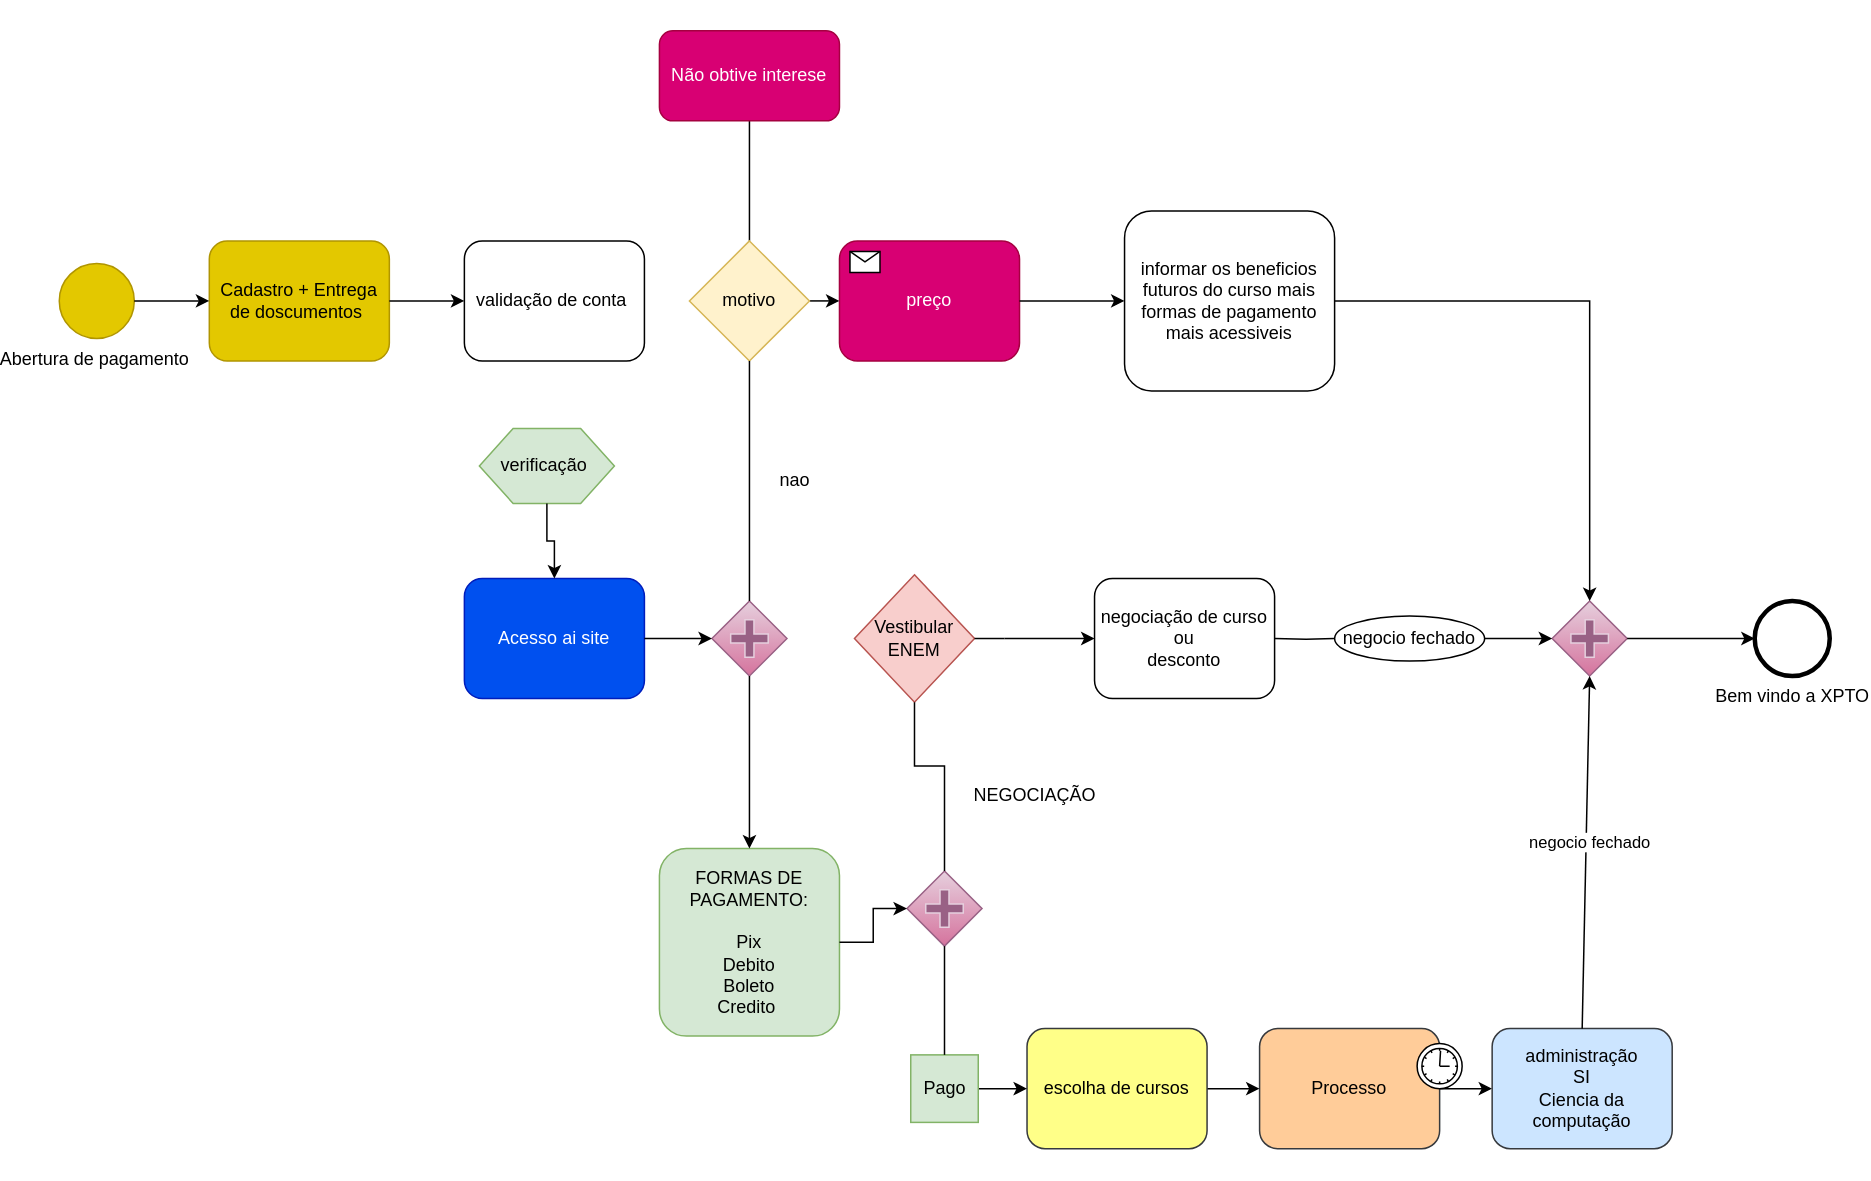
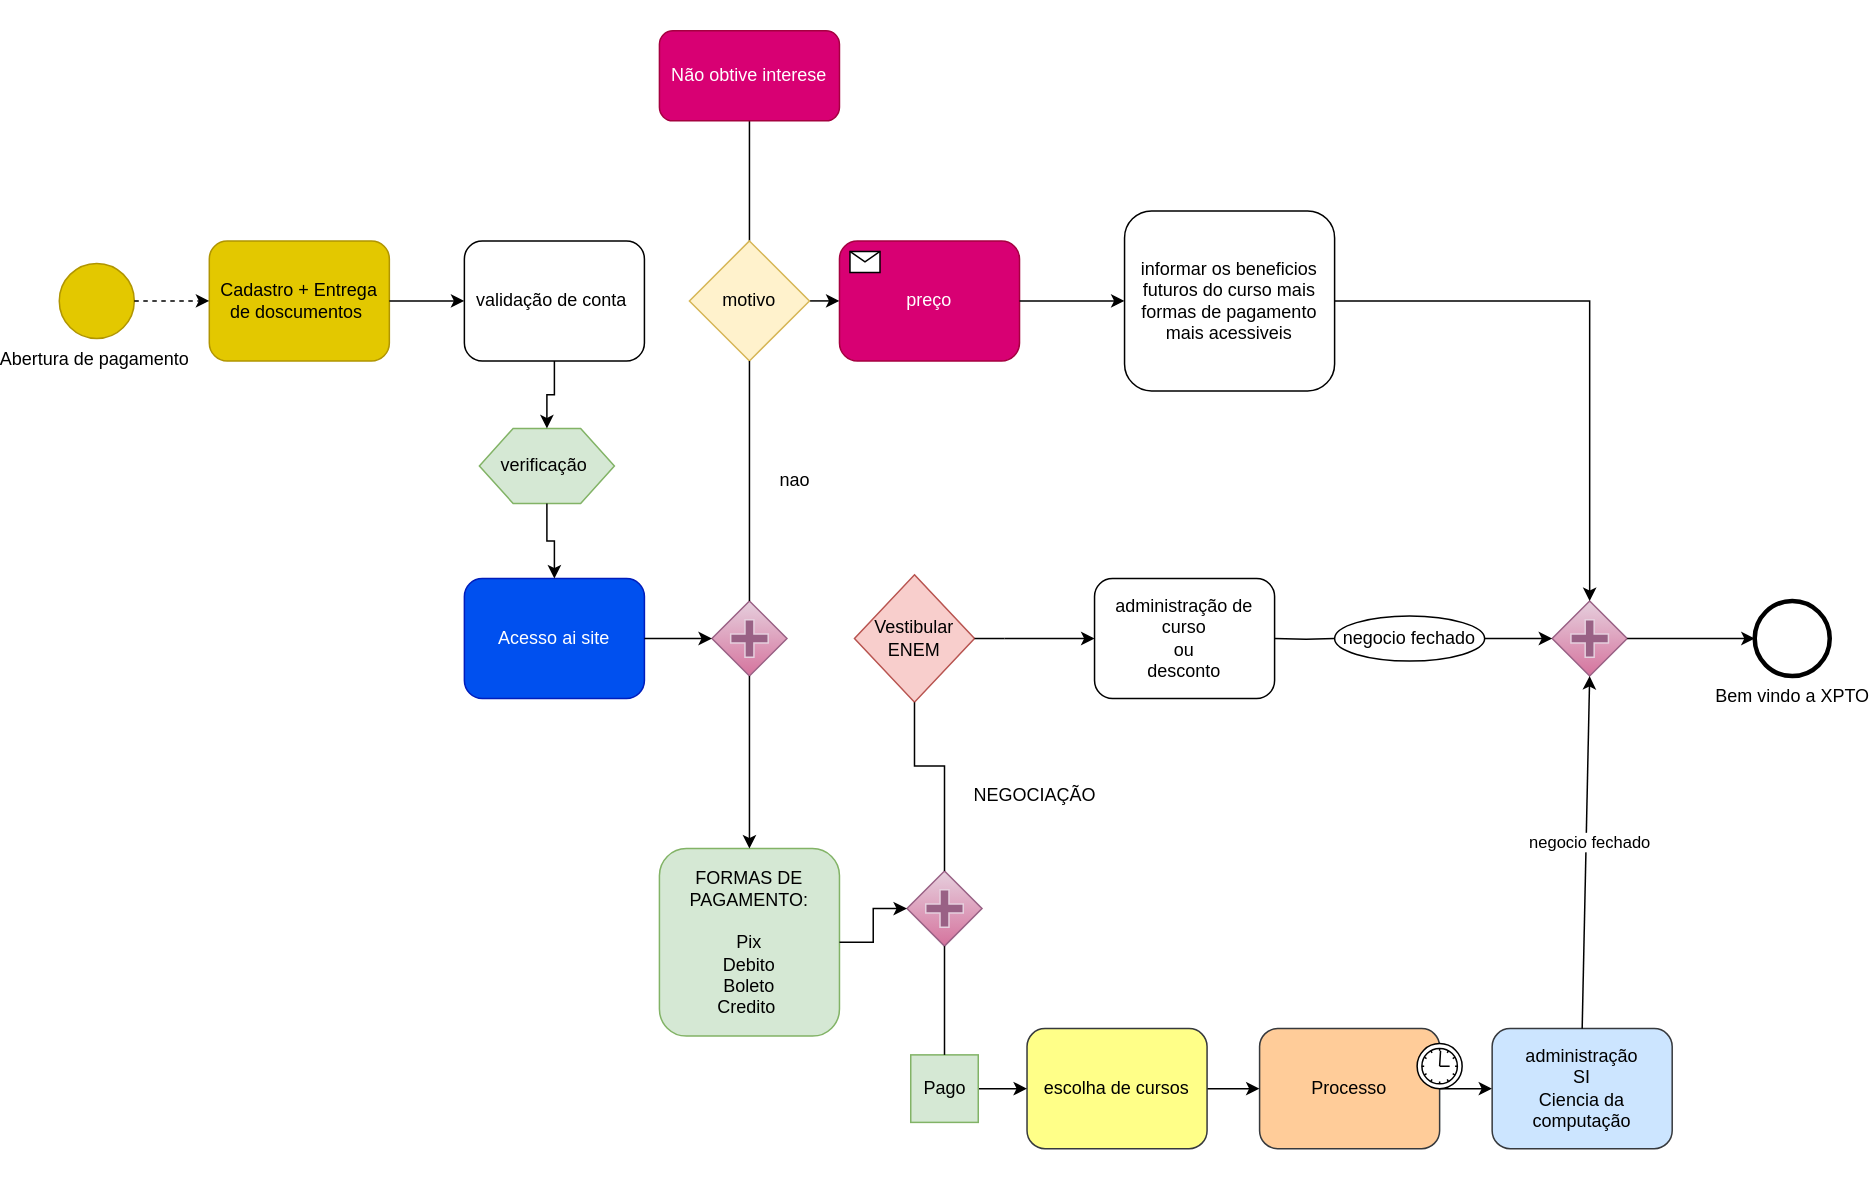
(167, 301) -> (167, 301)
none -> (554, 393)
(1184, 638) -> (1184, 638)
